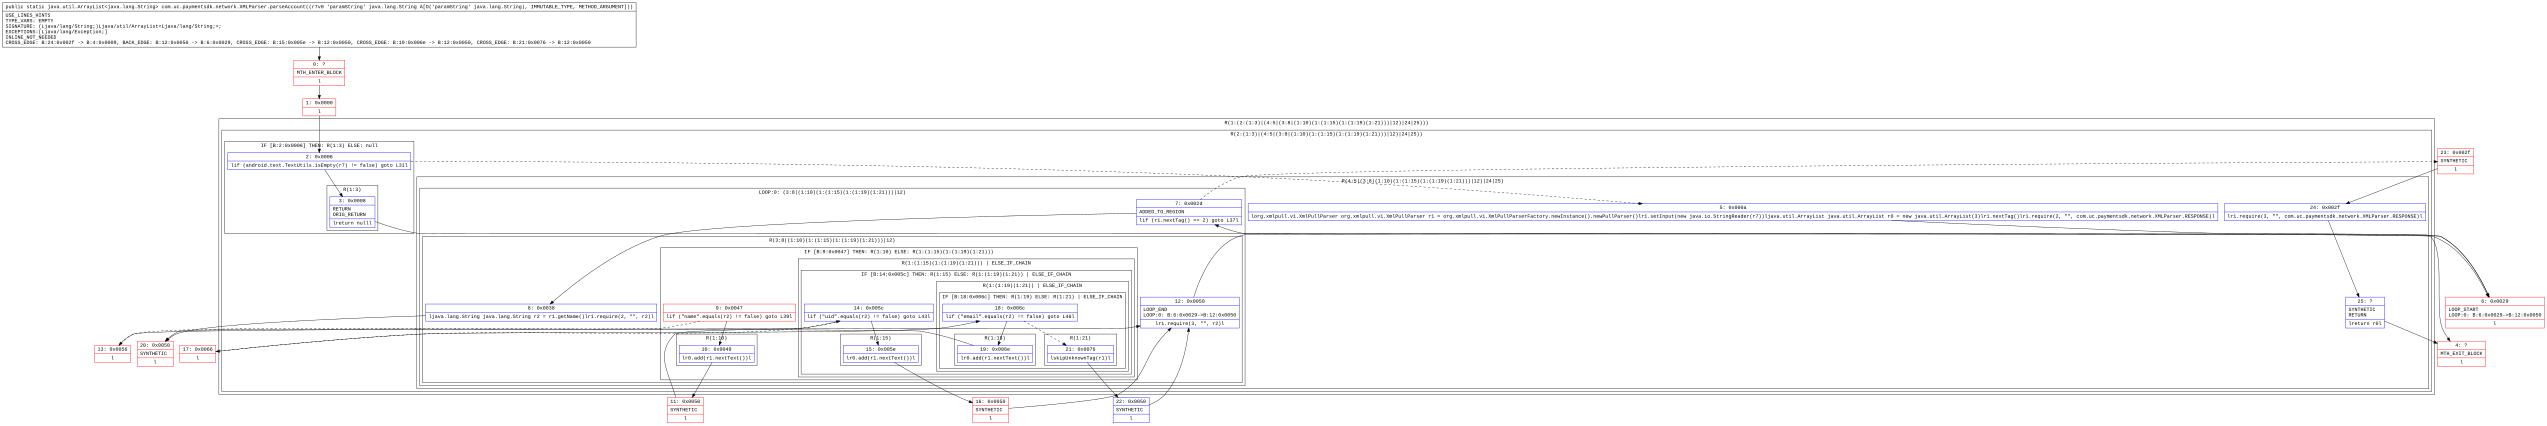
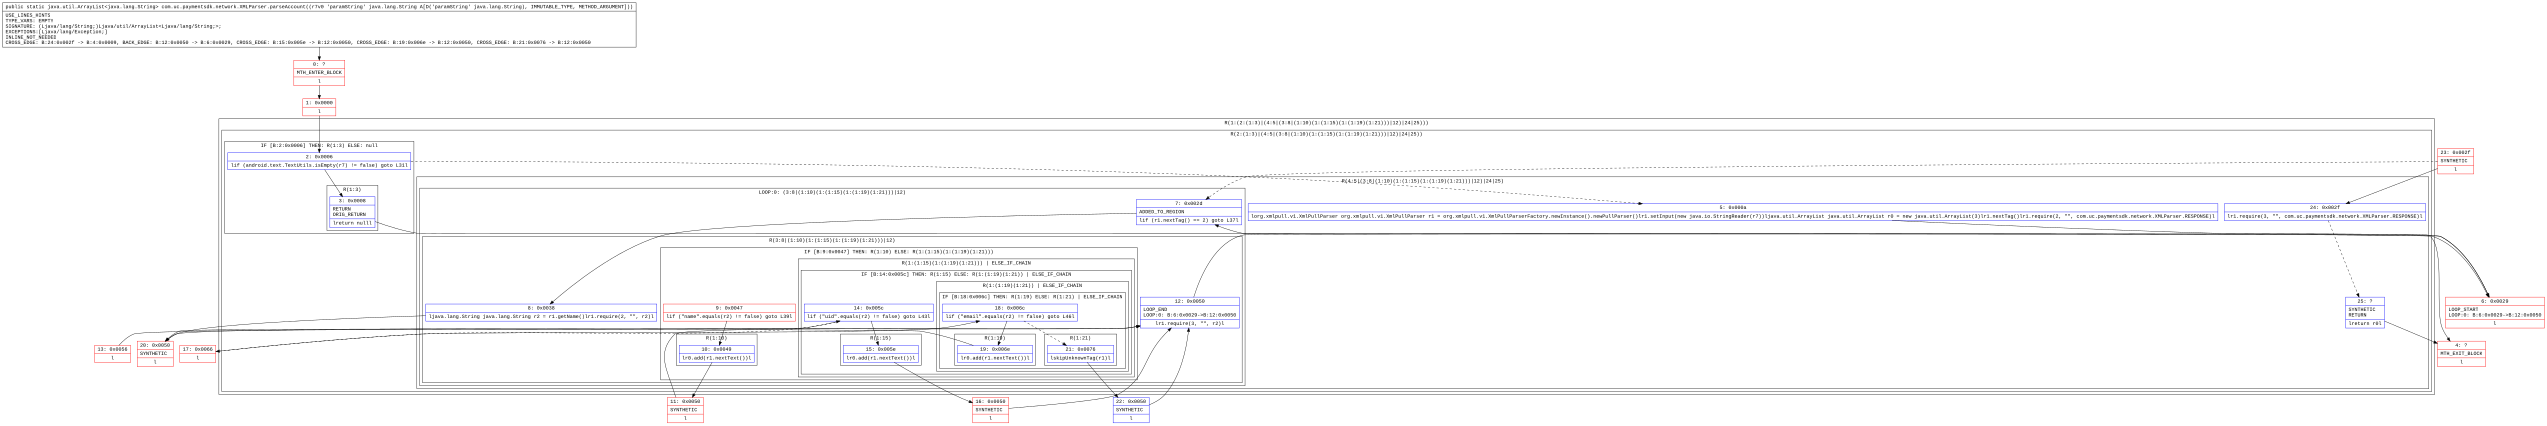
(1814, 166) -> (1820, 166)
(2343, 257) -> (2343, 257)
(409, 328) -> none
none -> (650, 329)
